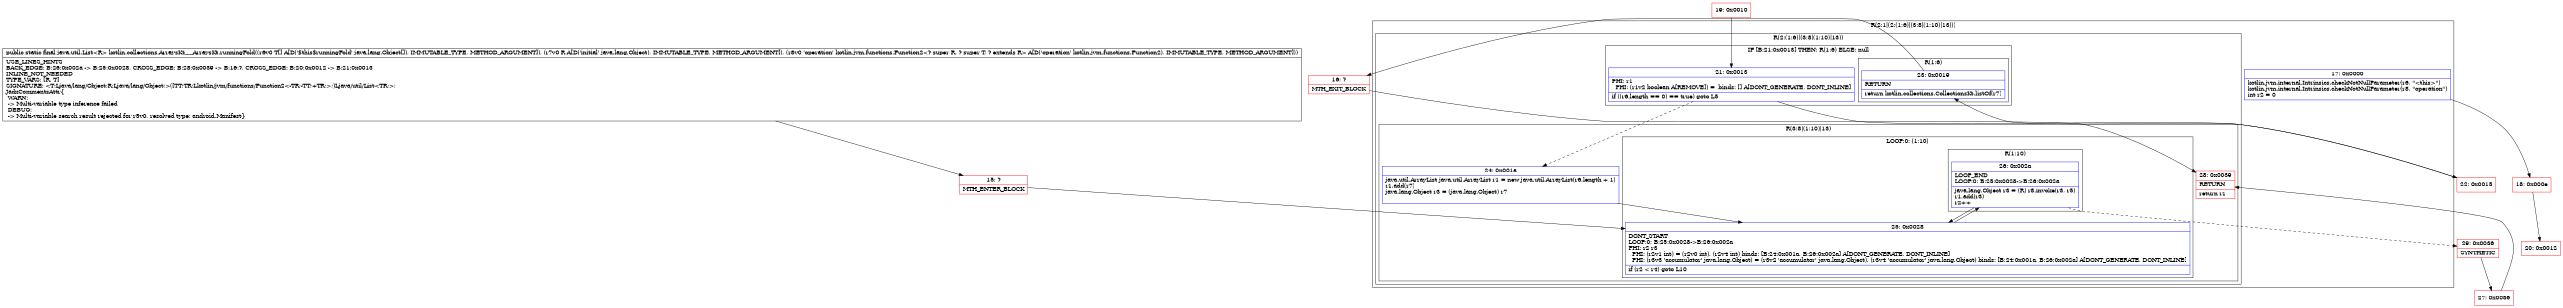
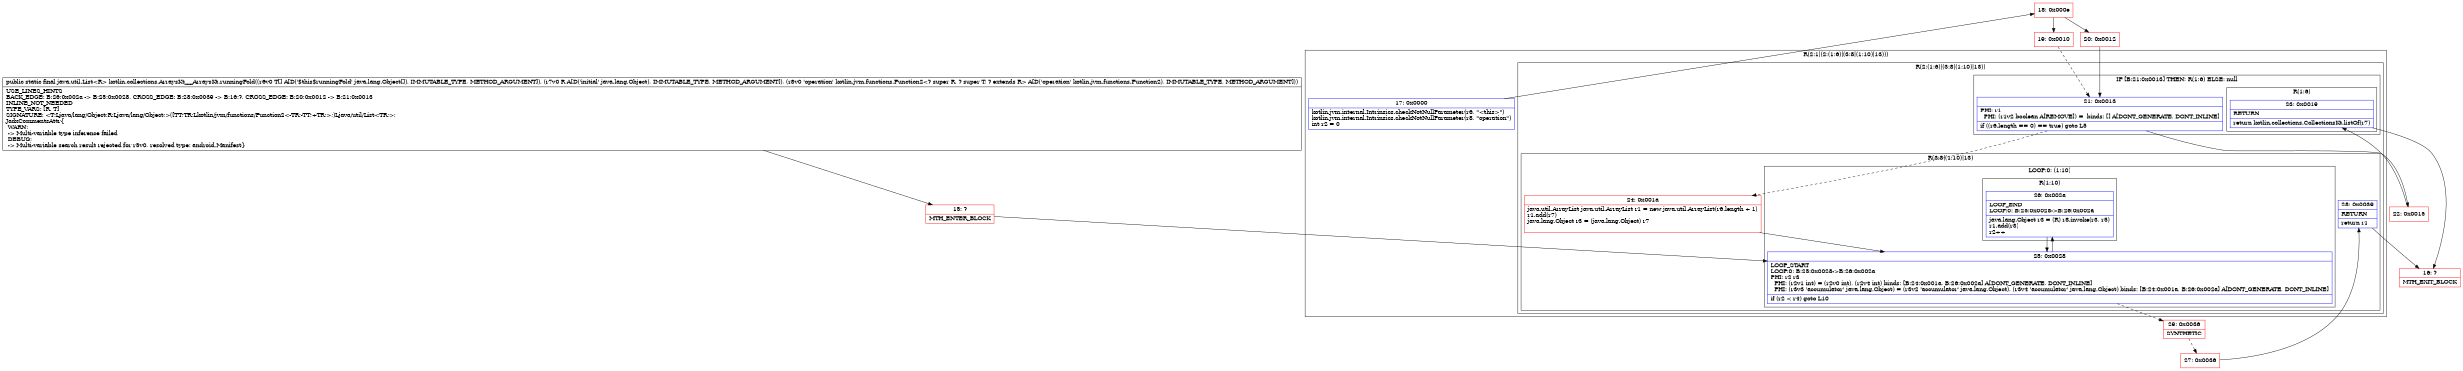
none -> (2054, 23)
(1731, 41) -> (2073, 70)
none -> (2100, 70)
(1785, 122) -> (2394, 247)
(1501, 185) -> (1643, 214)
(2215, 185) -> (2358, 214)
(2260, 228) -> (2138, 312)
(1648, 236) -> (1790, 266)
(2486, 272) -> (2192, 344)
